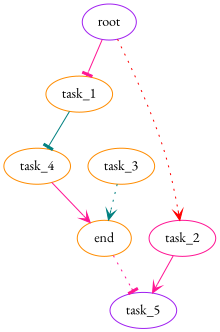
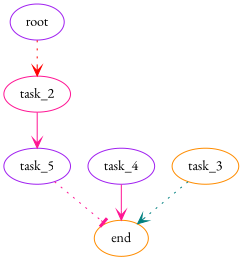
(79, 94) -> none
(37, 166) -> (121, 166)
(122, 272) -> (78, 201)
